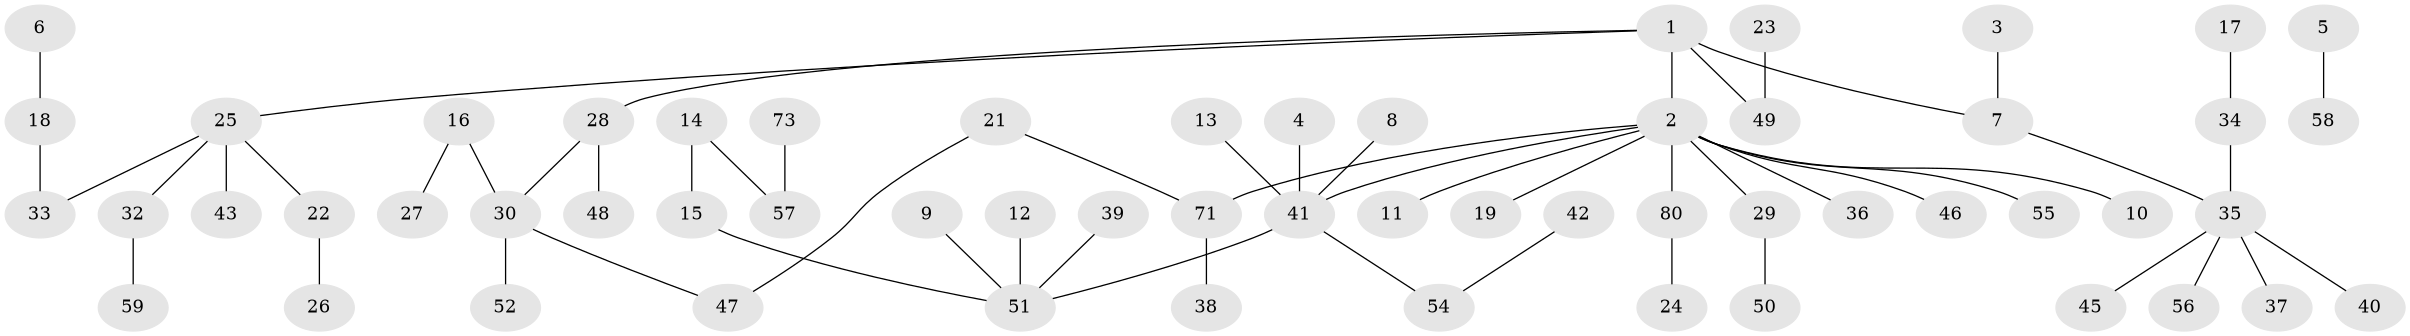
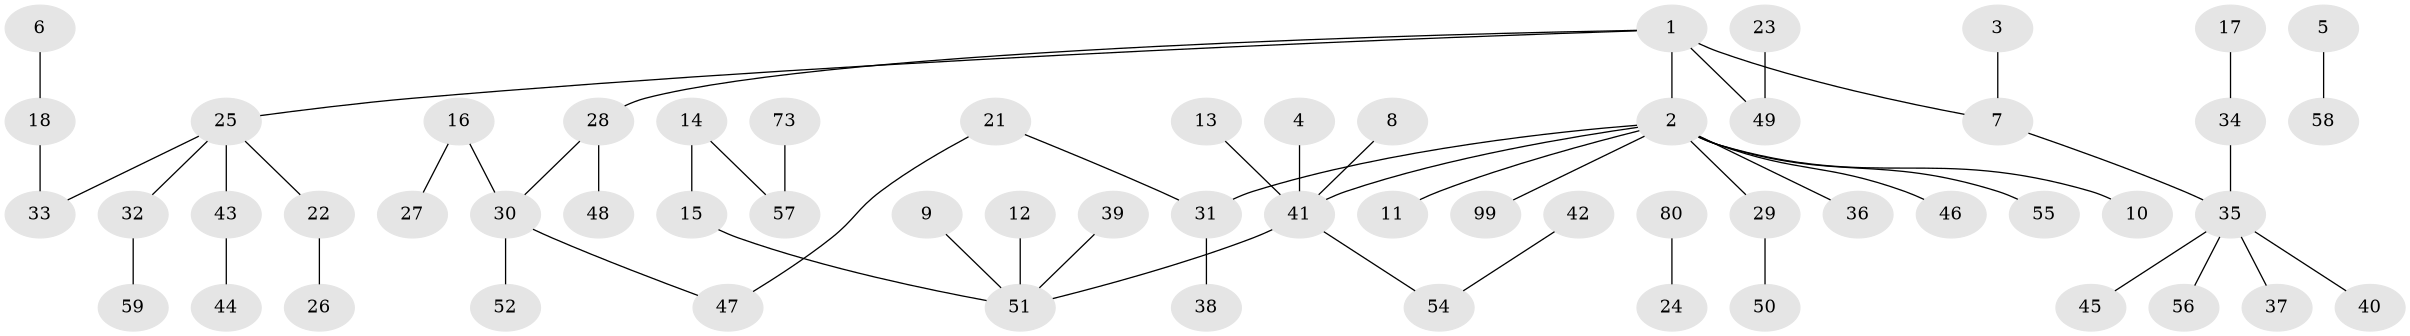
(1672, 168) -> none
(1206, 215) -> (1206, 215)
(1486, 215) -> (1486, 215)
none -> (226, 308)
